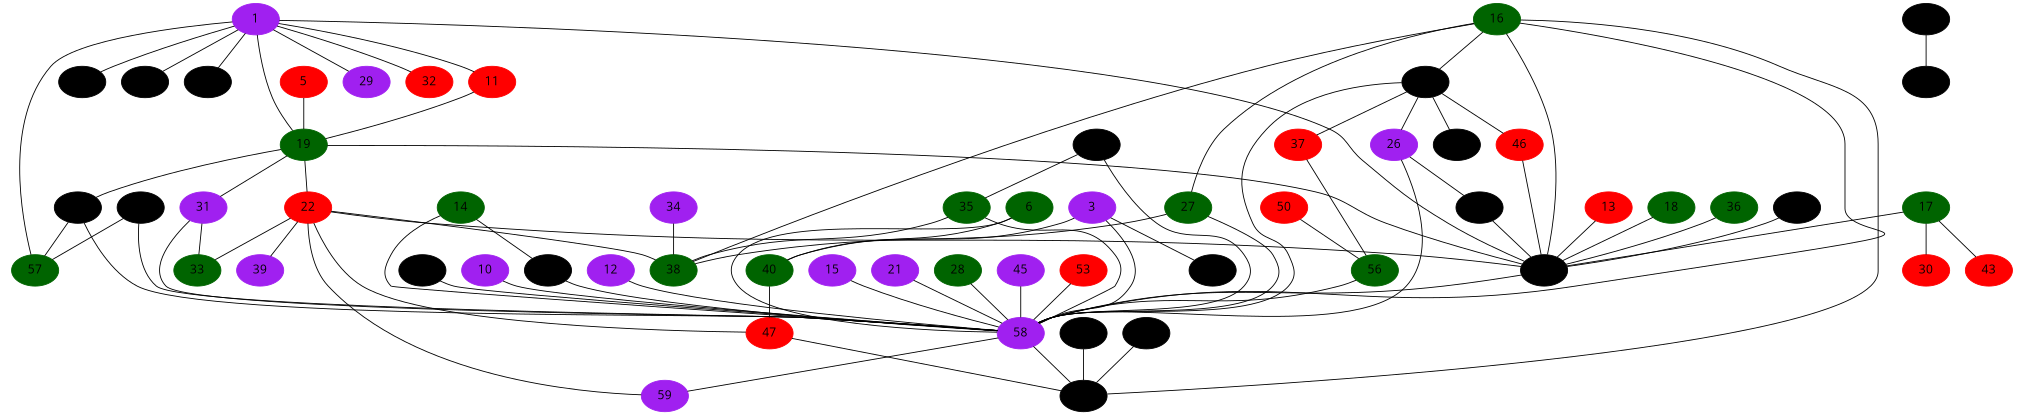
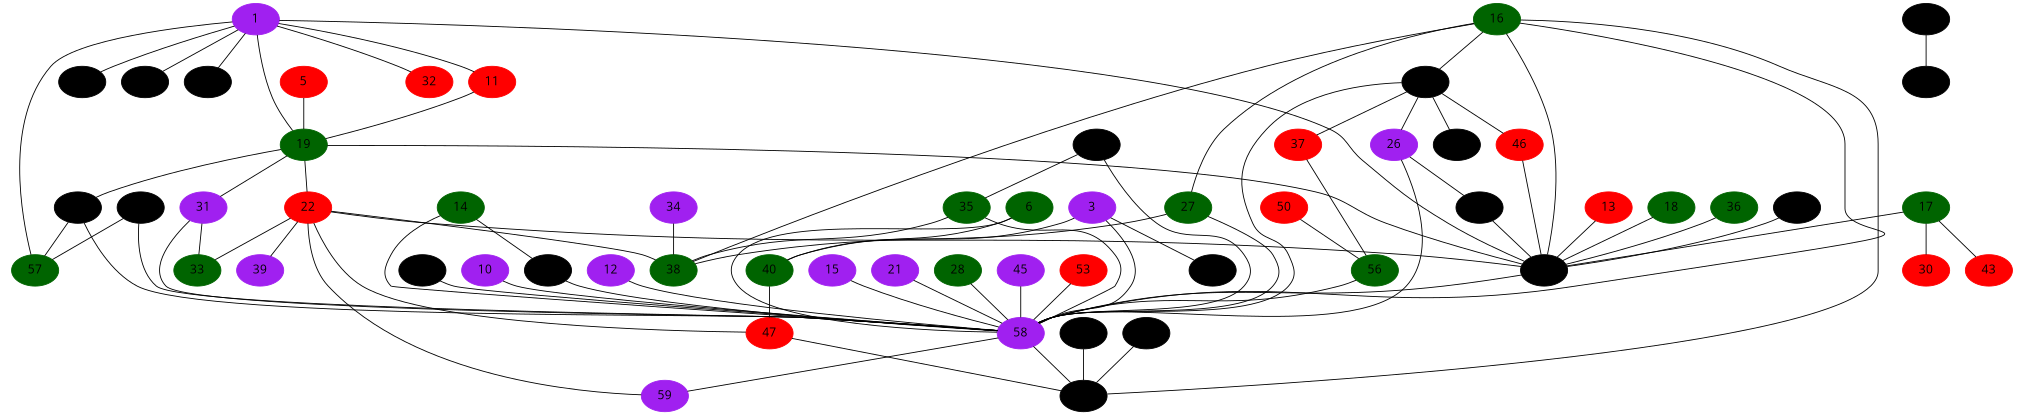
(367, 82) -> none
